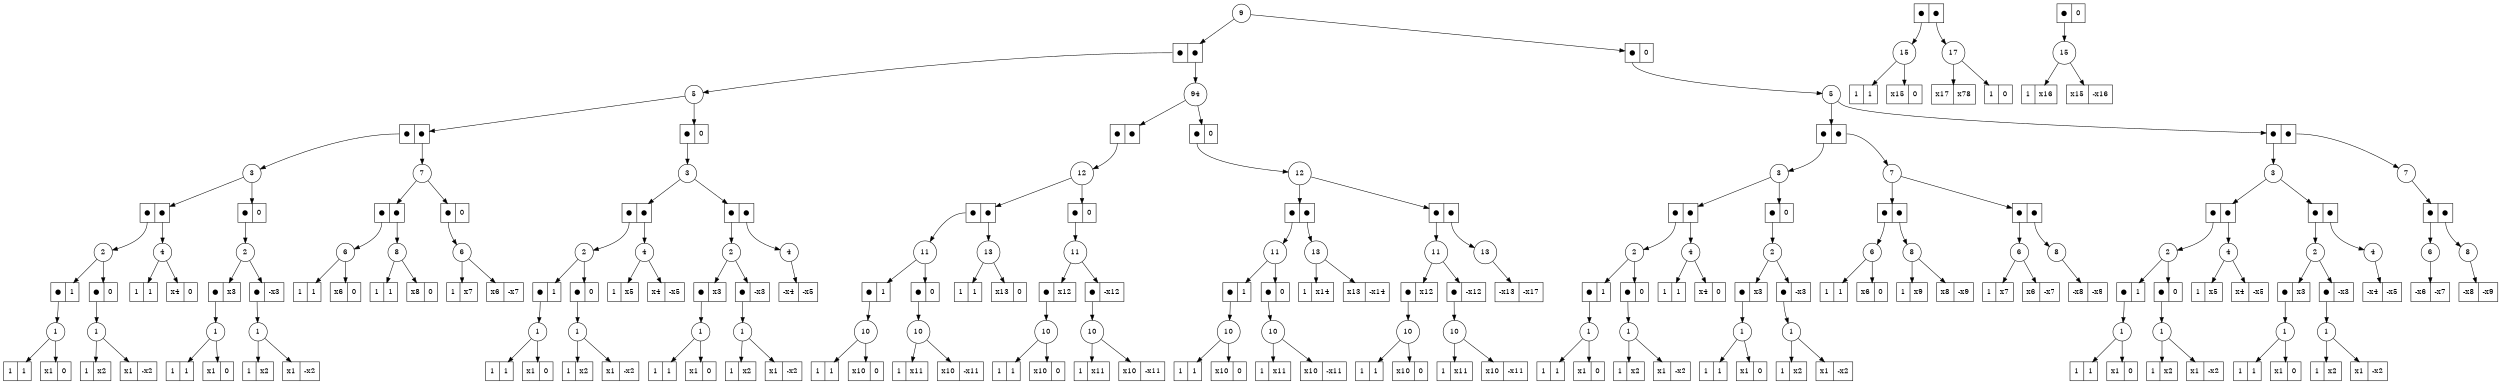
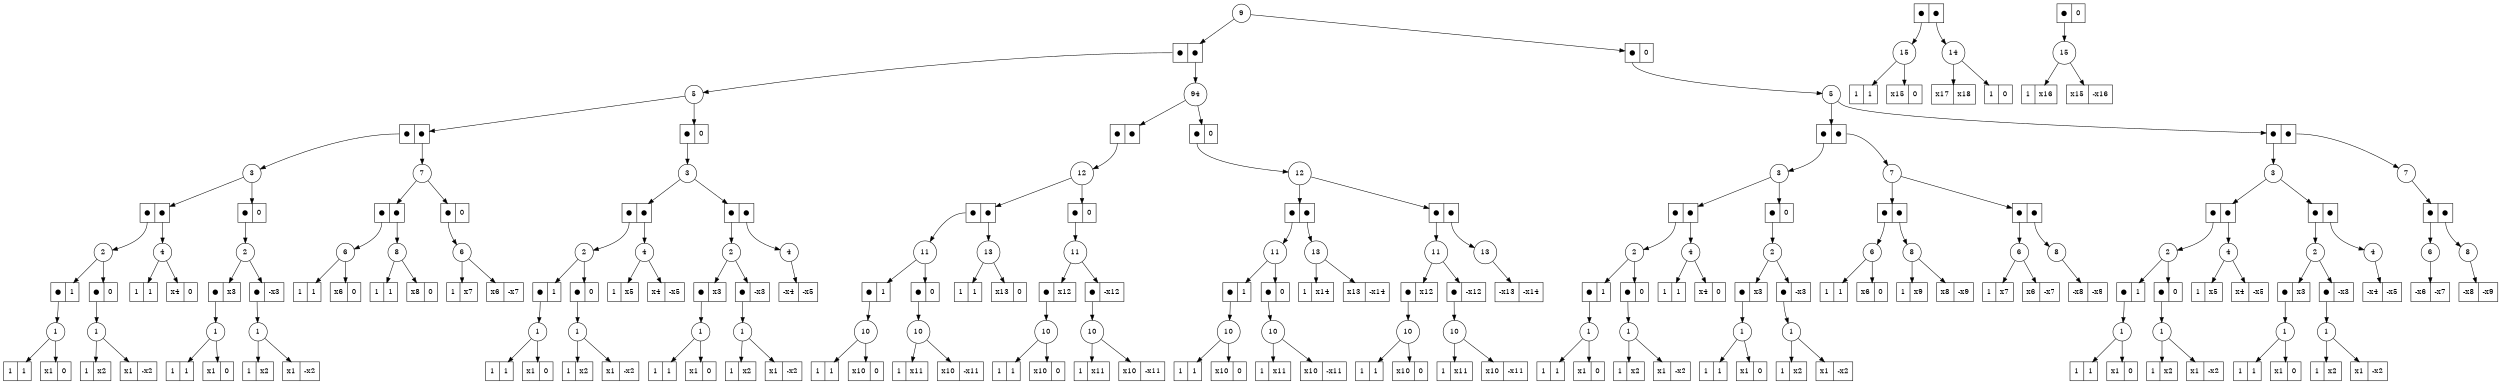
(1953, 53) -> (1953, 53)
(1964, 94) -> (1964, 94)
(1531, 292) -> (1531, 292)
